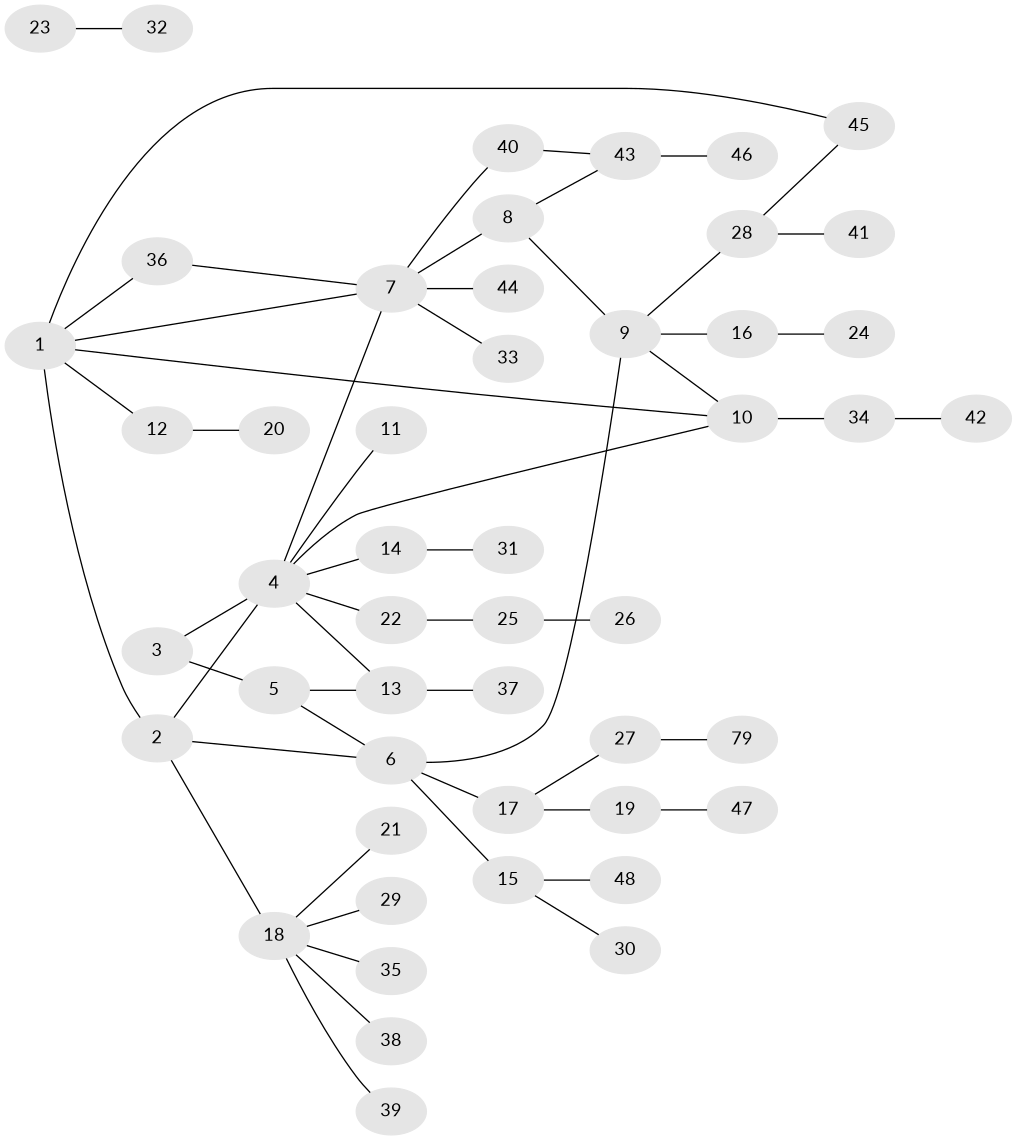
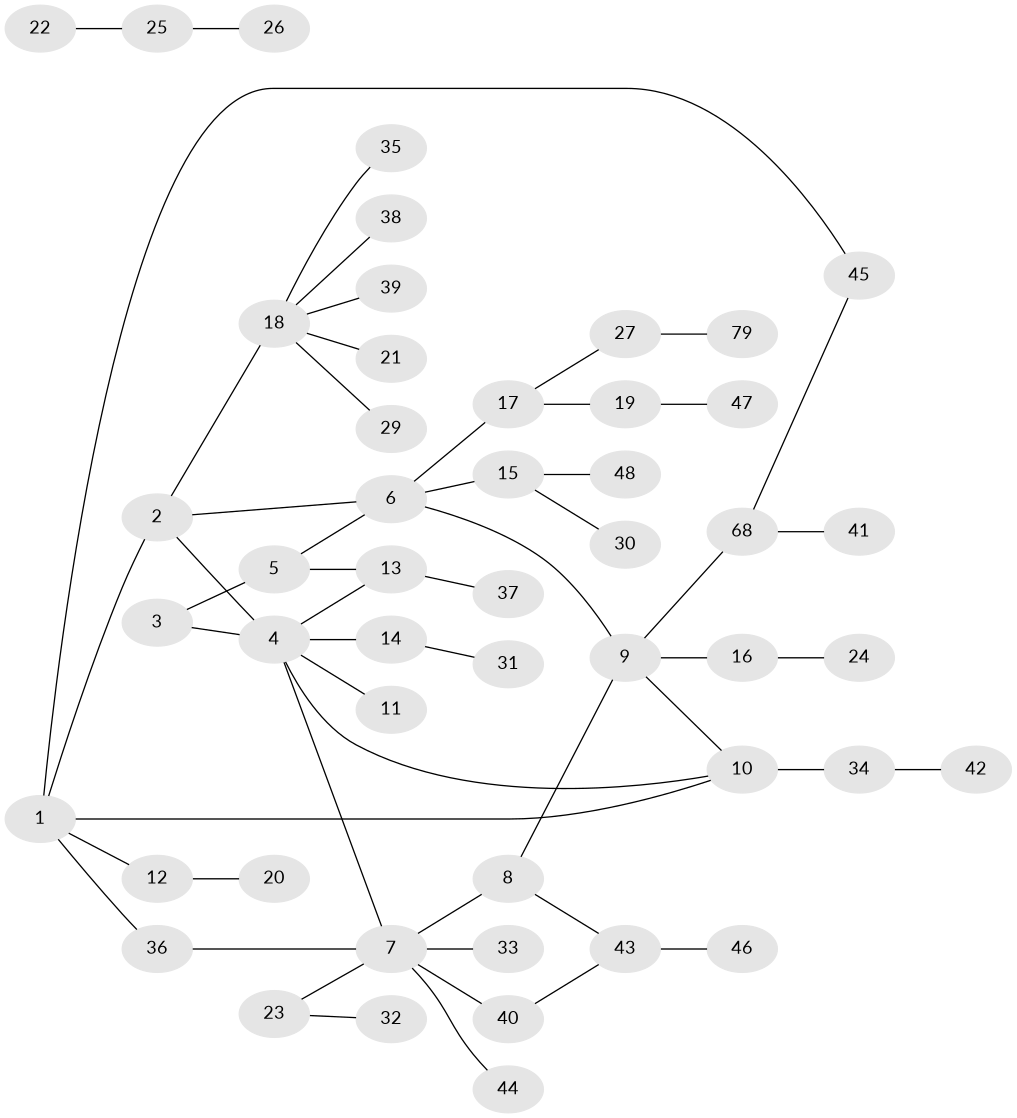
(742, 234) -> (742, 532)
(216, 317) -> (333, 982)
(333, 602) -> none
